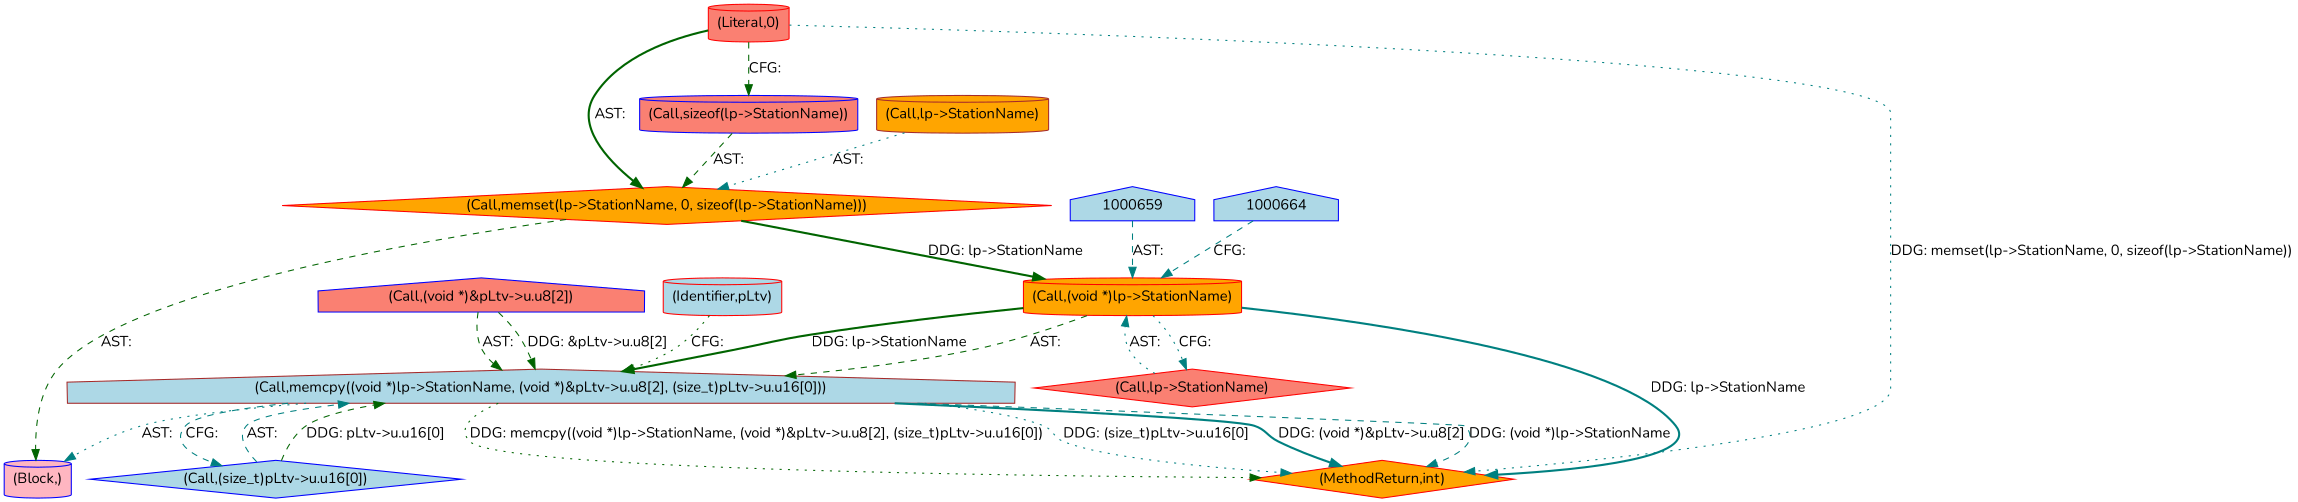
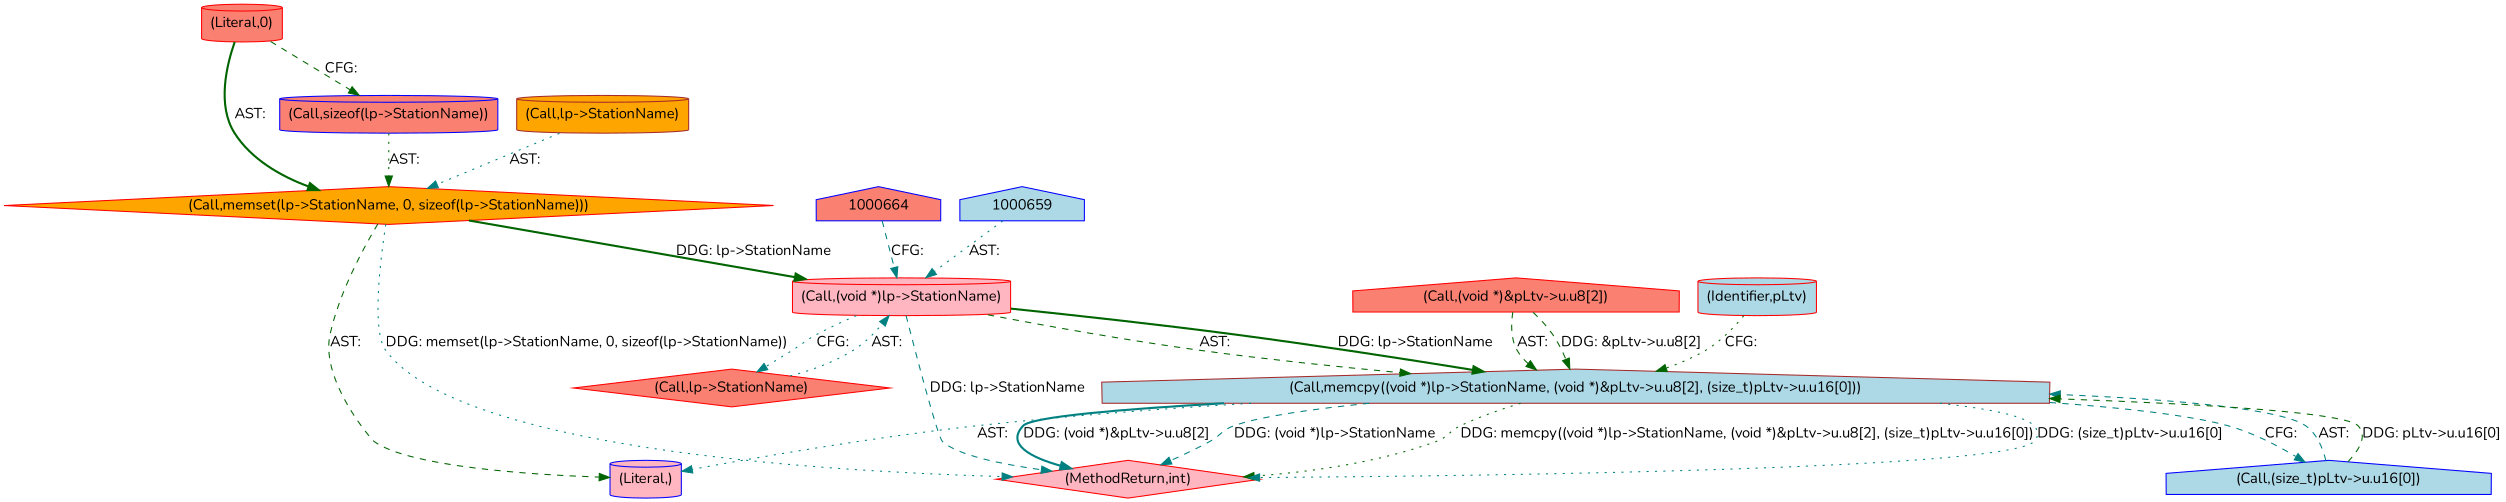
(1695, 71) -> (620, 442)
(711, 157) -> (389, 155)
(1276, 206) -> (878, 206)
(1132, 244) -> (969, 246)
(481, 297) -> (1516, 297)
(1132, 297) -> (902, 297)
(1564, 367) -> (935, 423)
(38, 479) -> (646, 479)
(276, 479) -> (2329, 479)
(1382, 479) -> (1128, 479)
